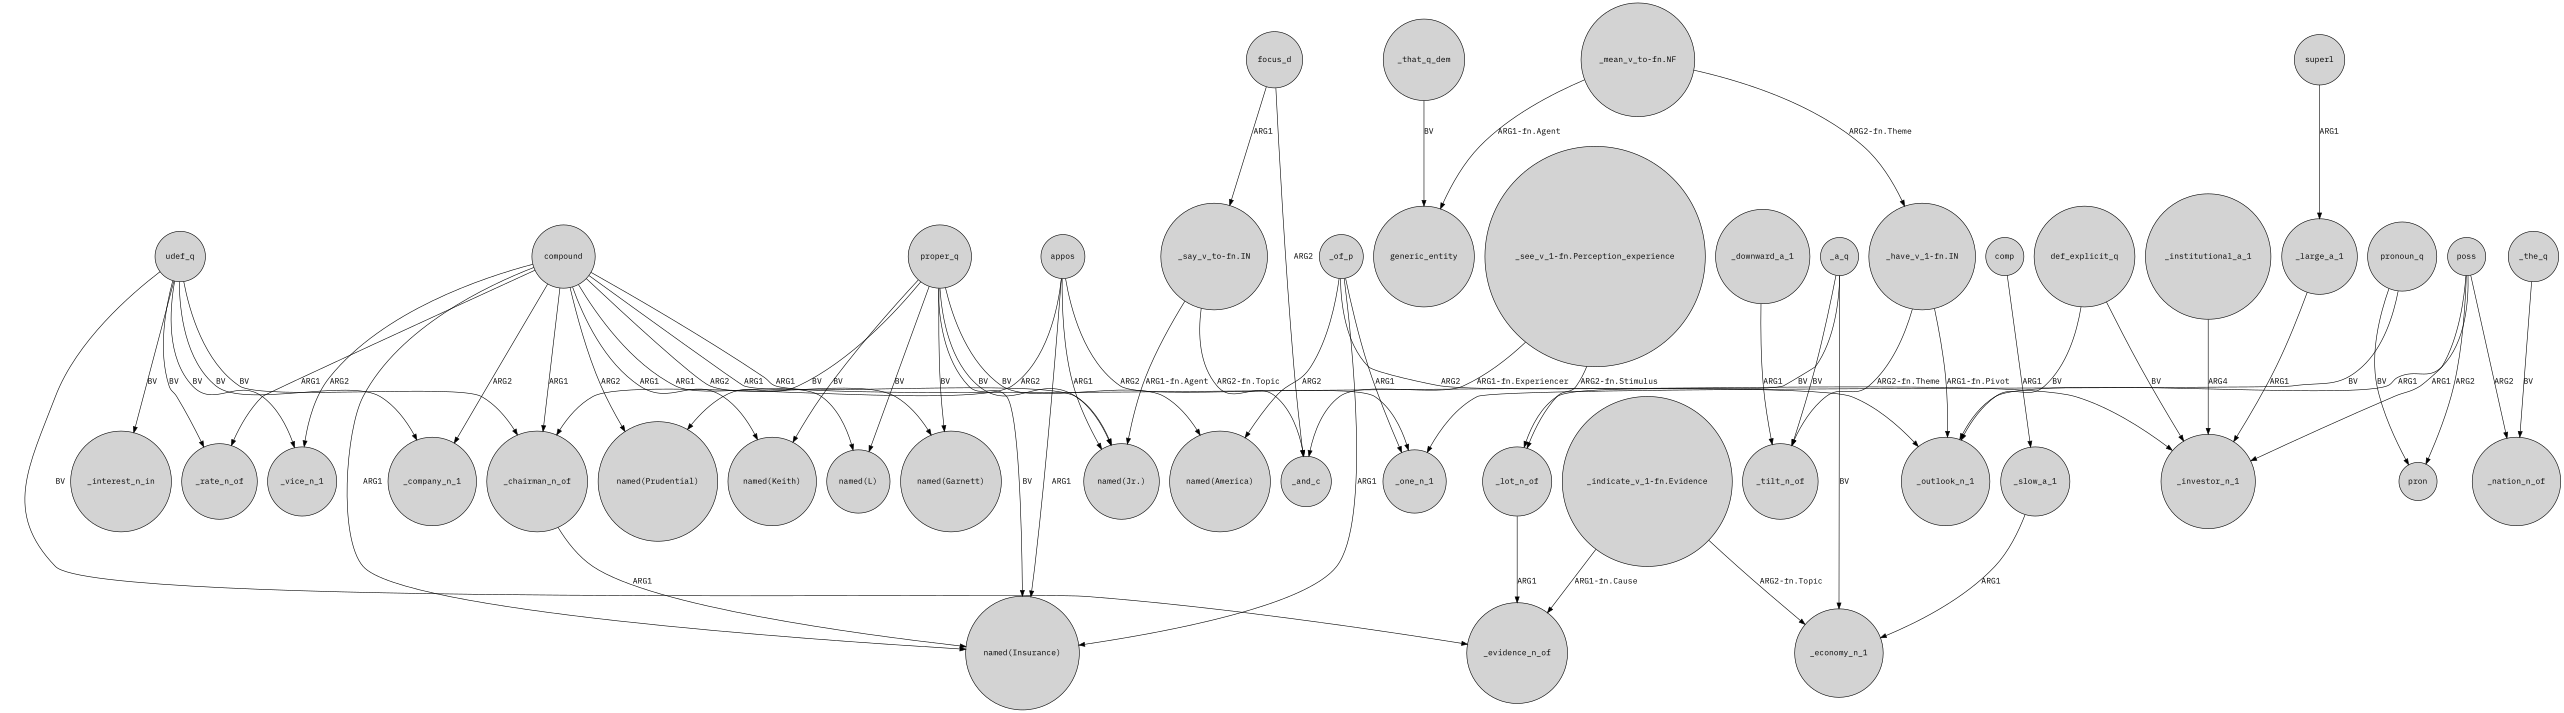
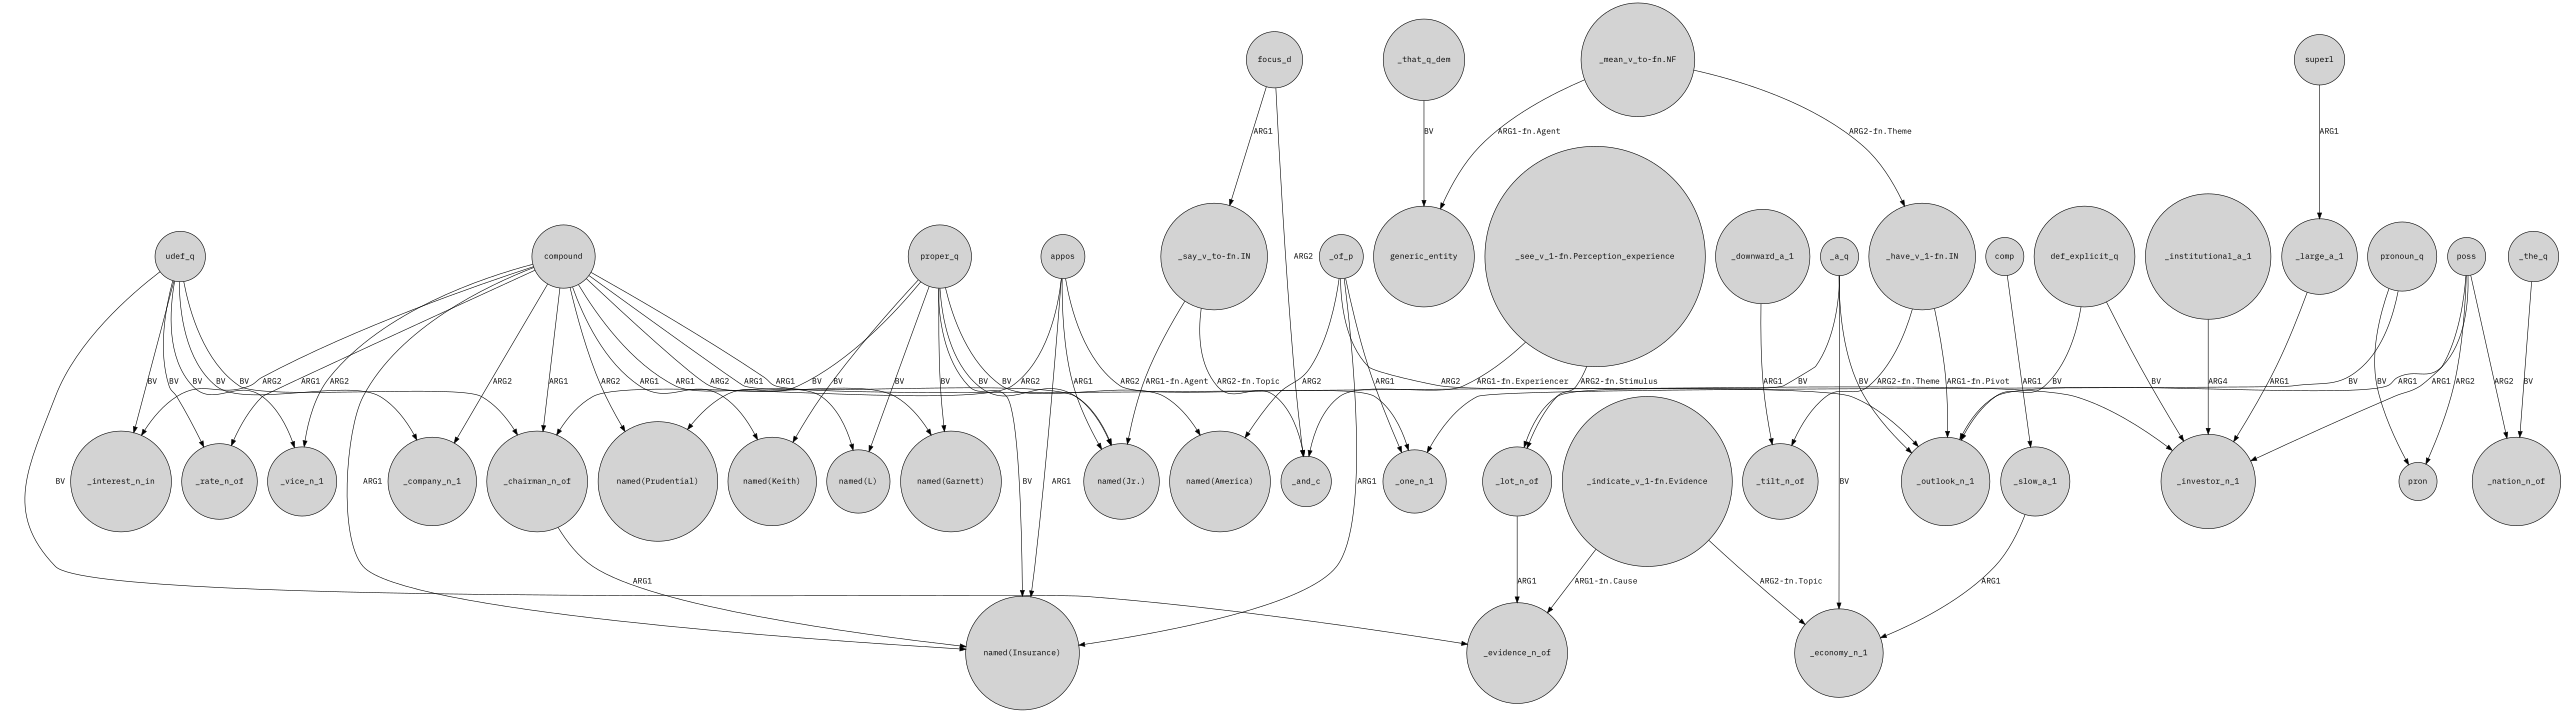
none -> (332, 343)
(1819, 354) -> (1853, 371)
